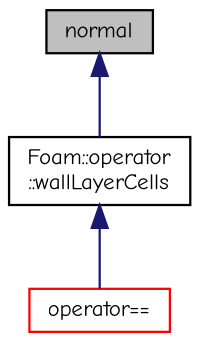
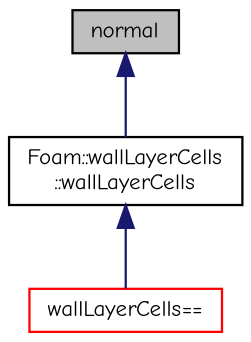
(100, 171) -> (126, 171)
(100, 310) -> (126, 310)
